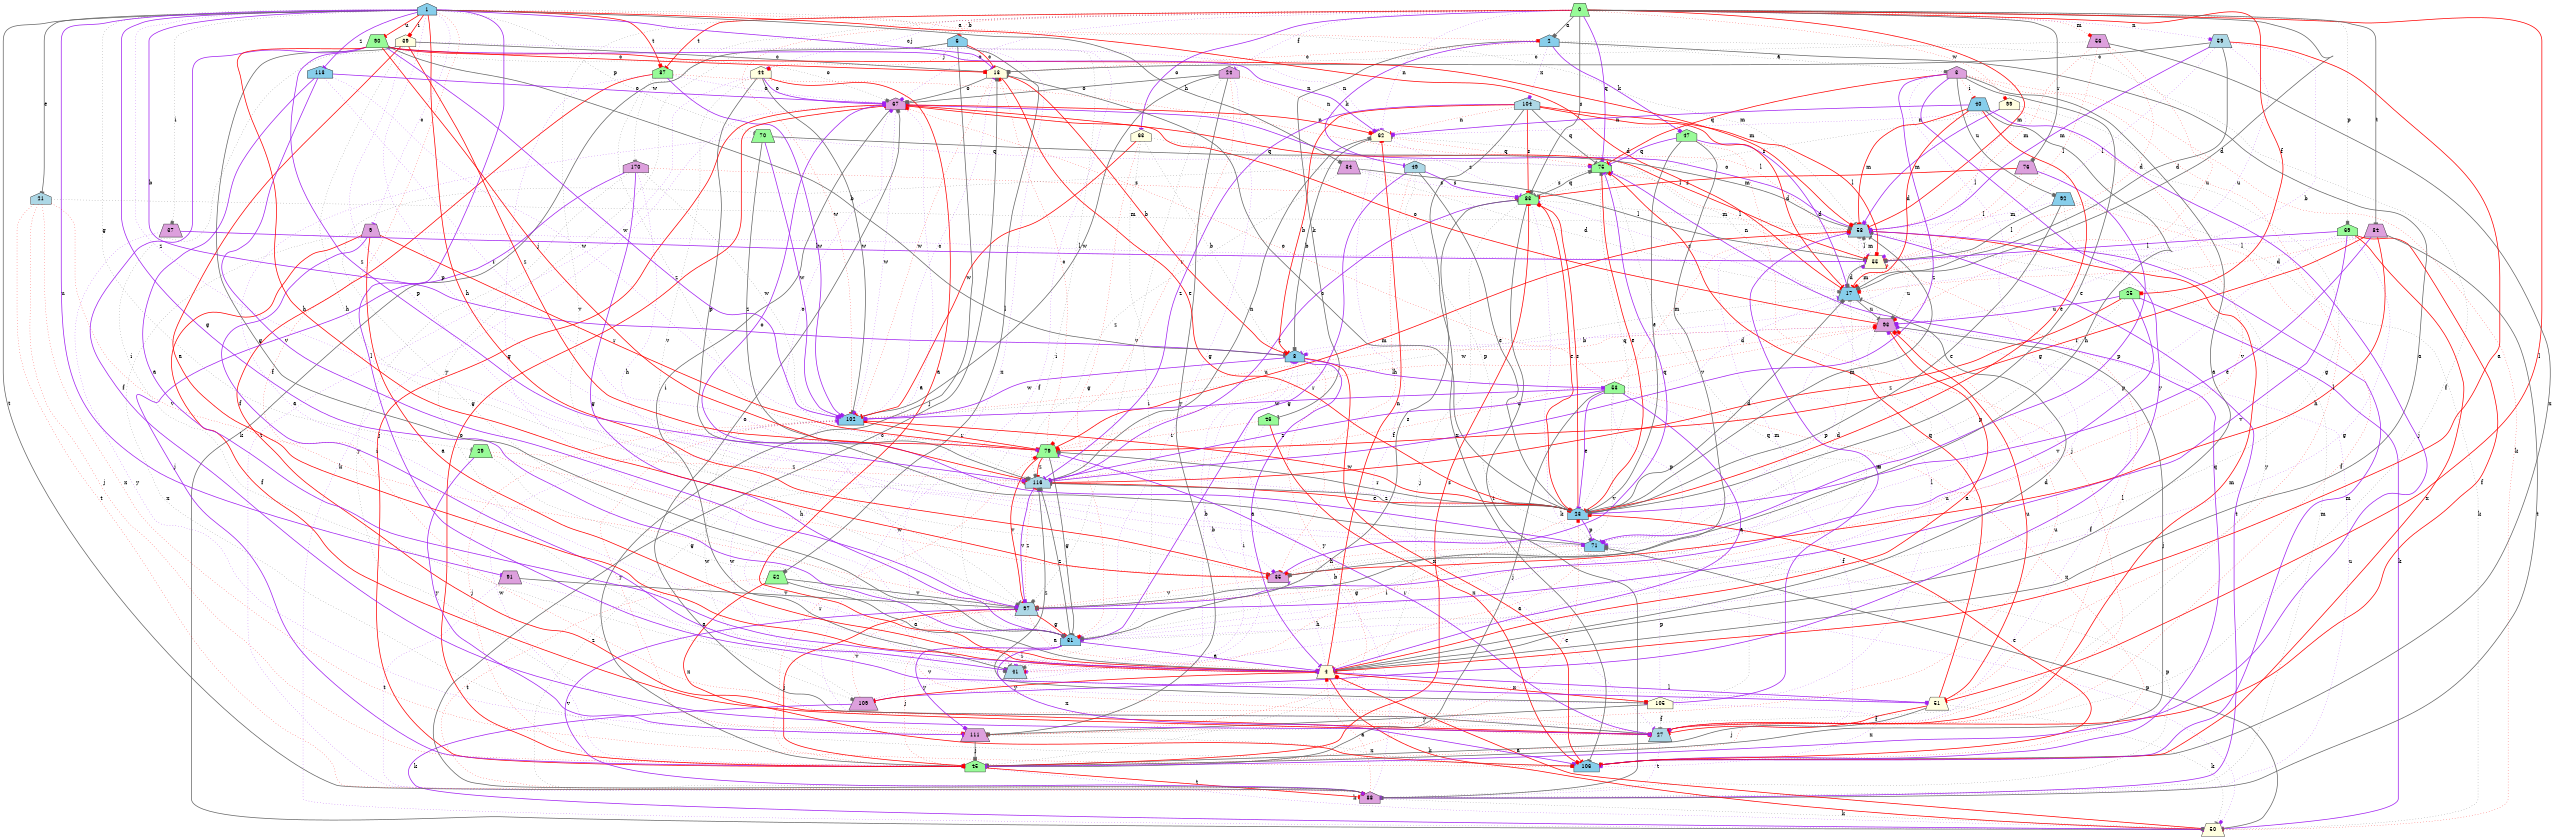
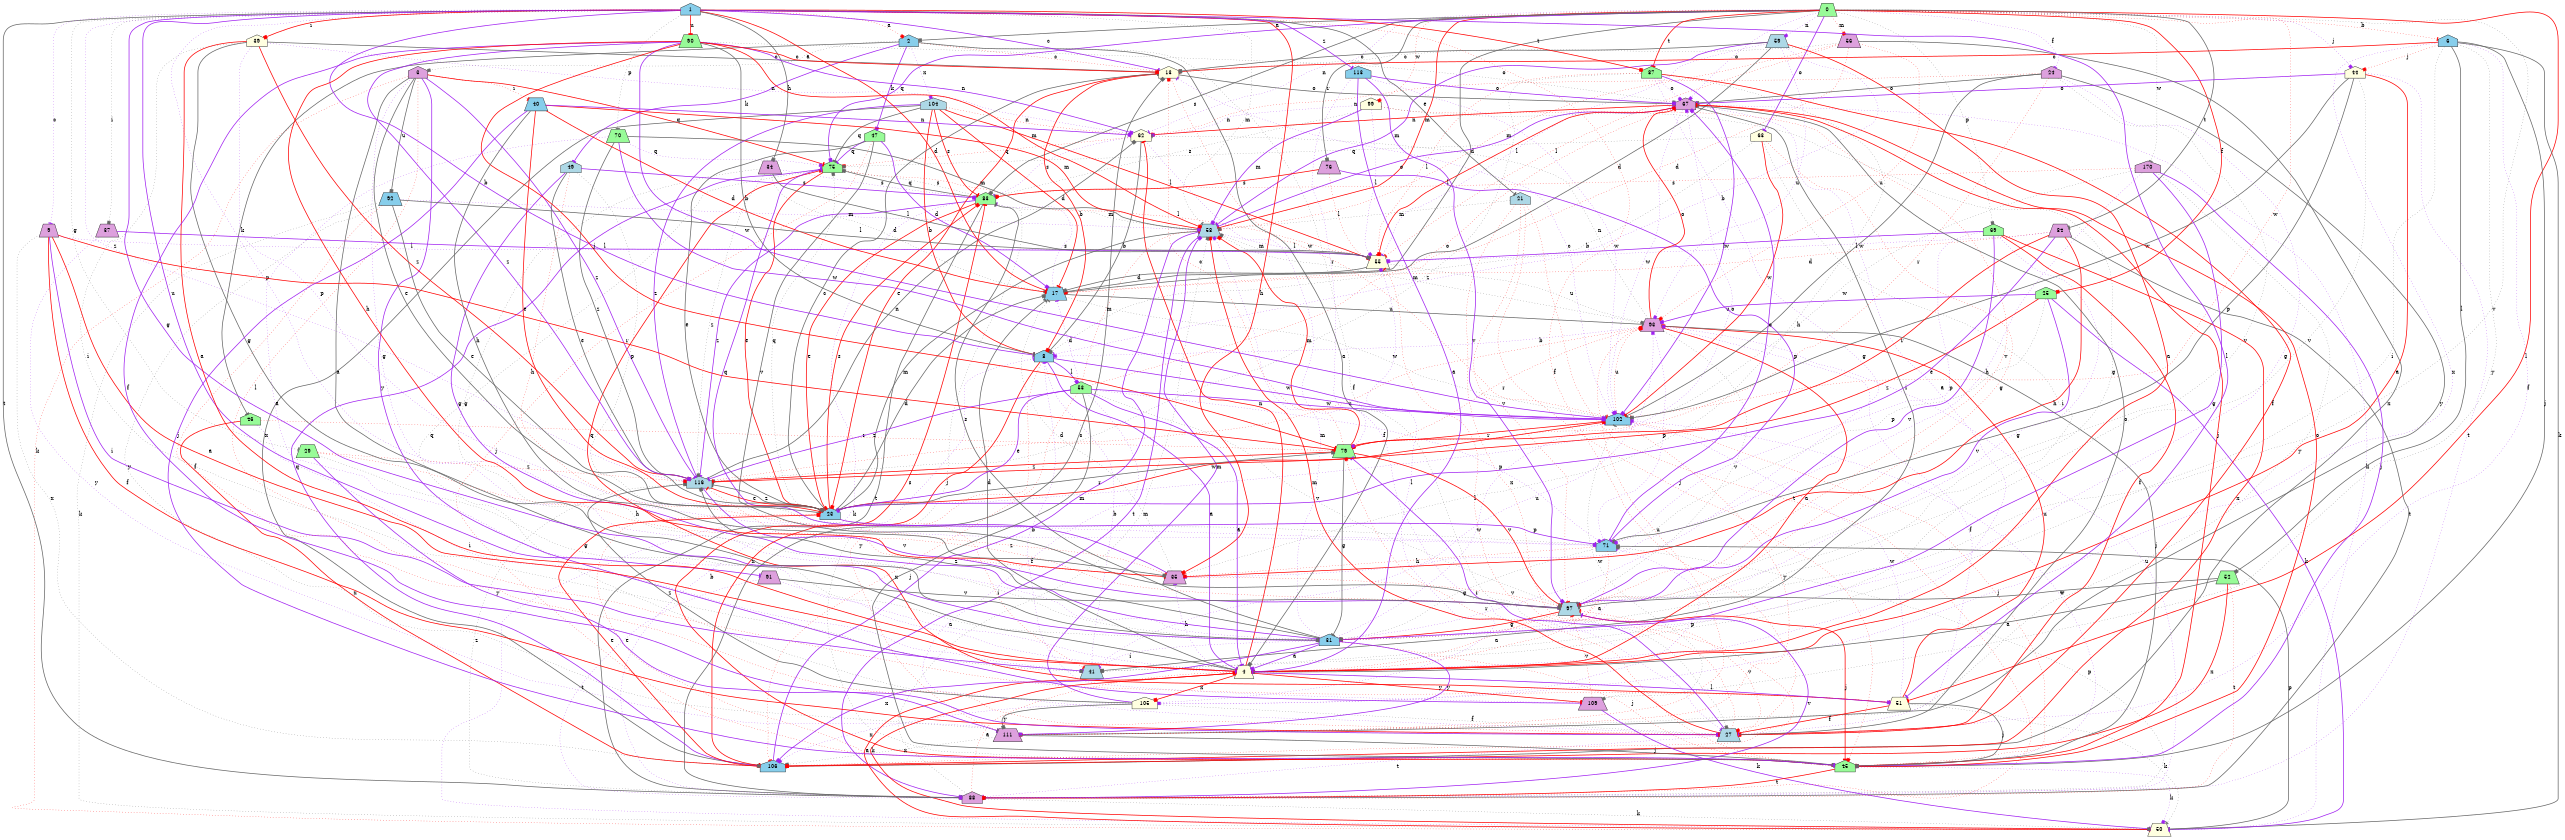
(646, 456) -> (1709, 412)
(1278, 577) -> (1175, 577)
